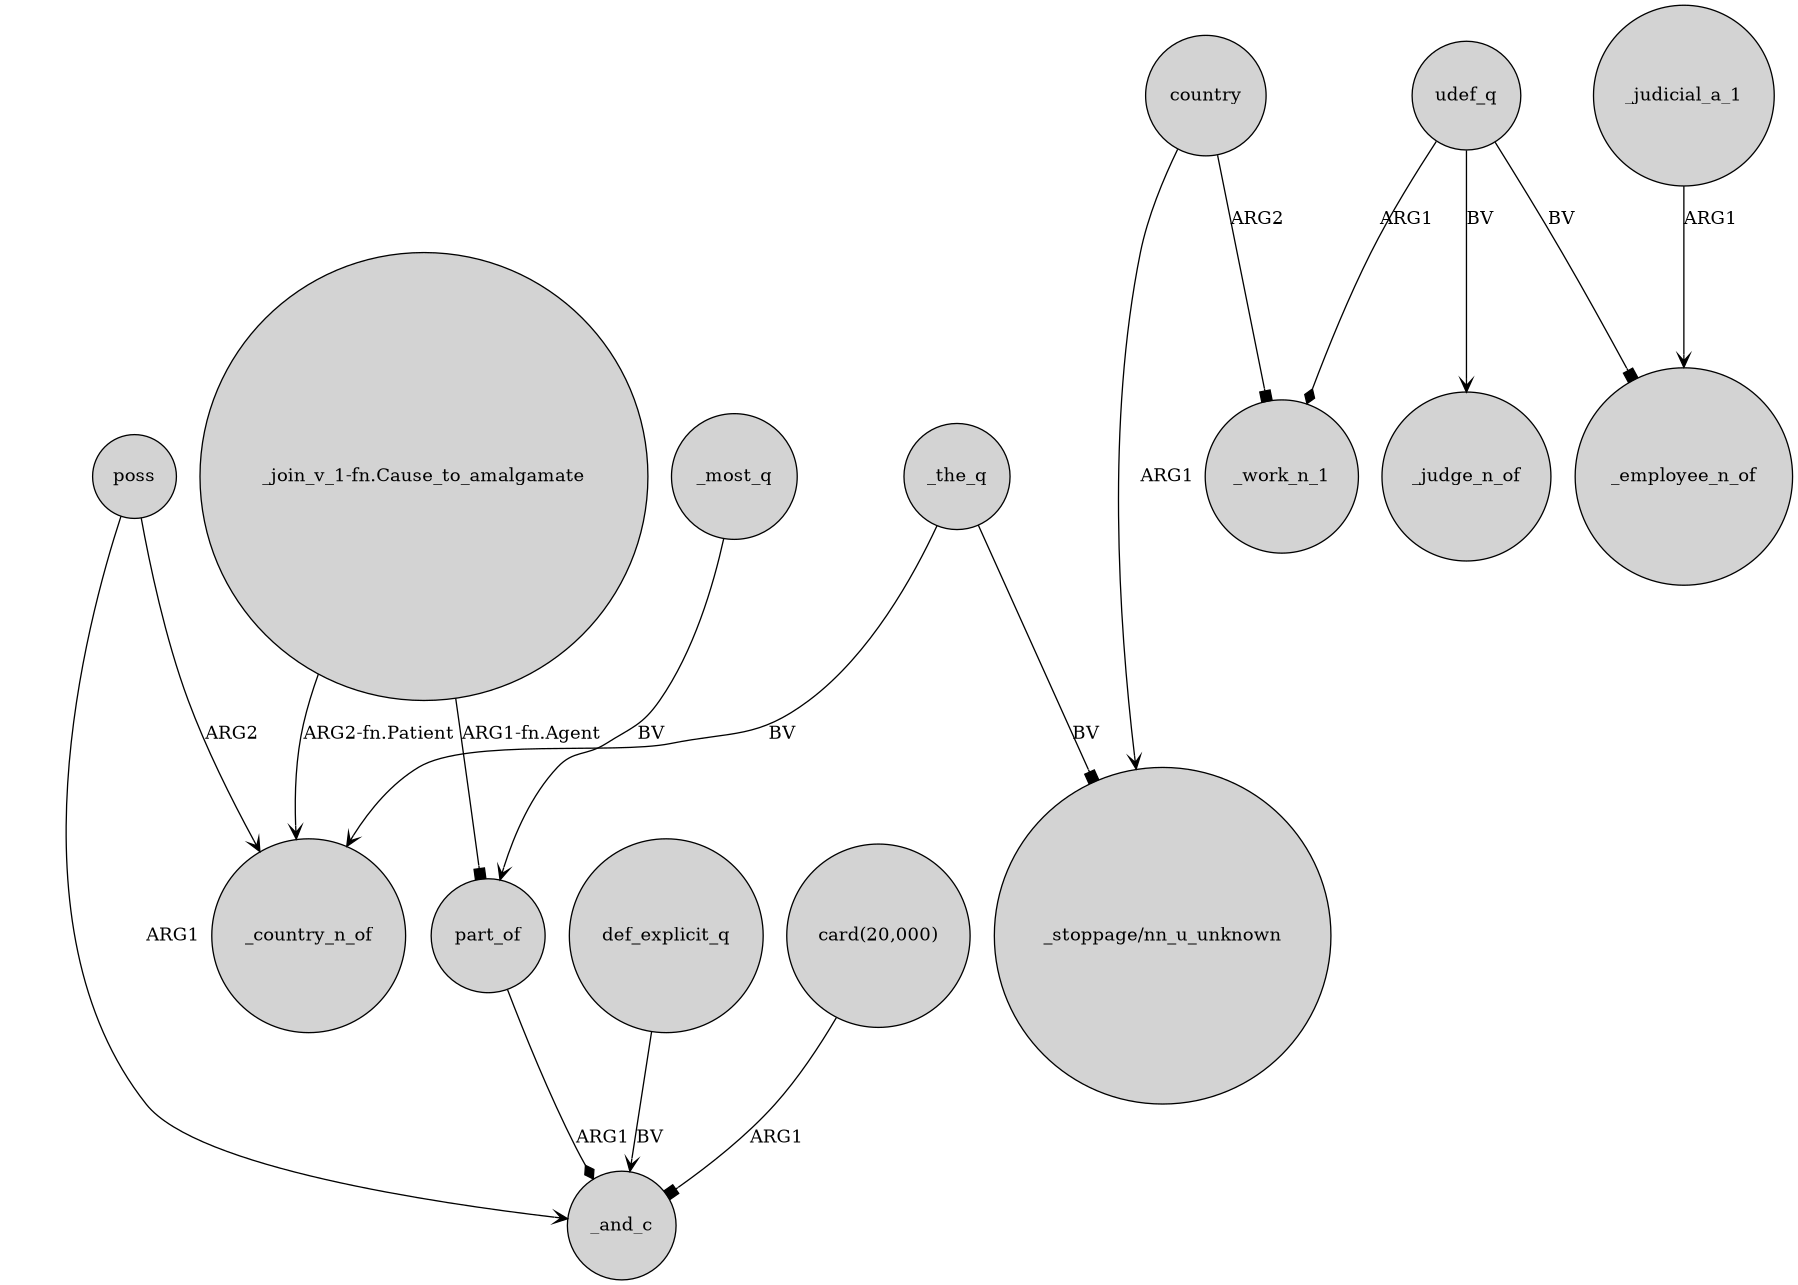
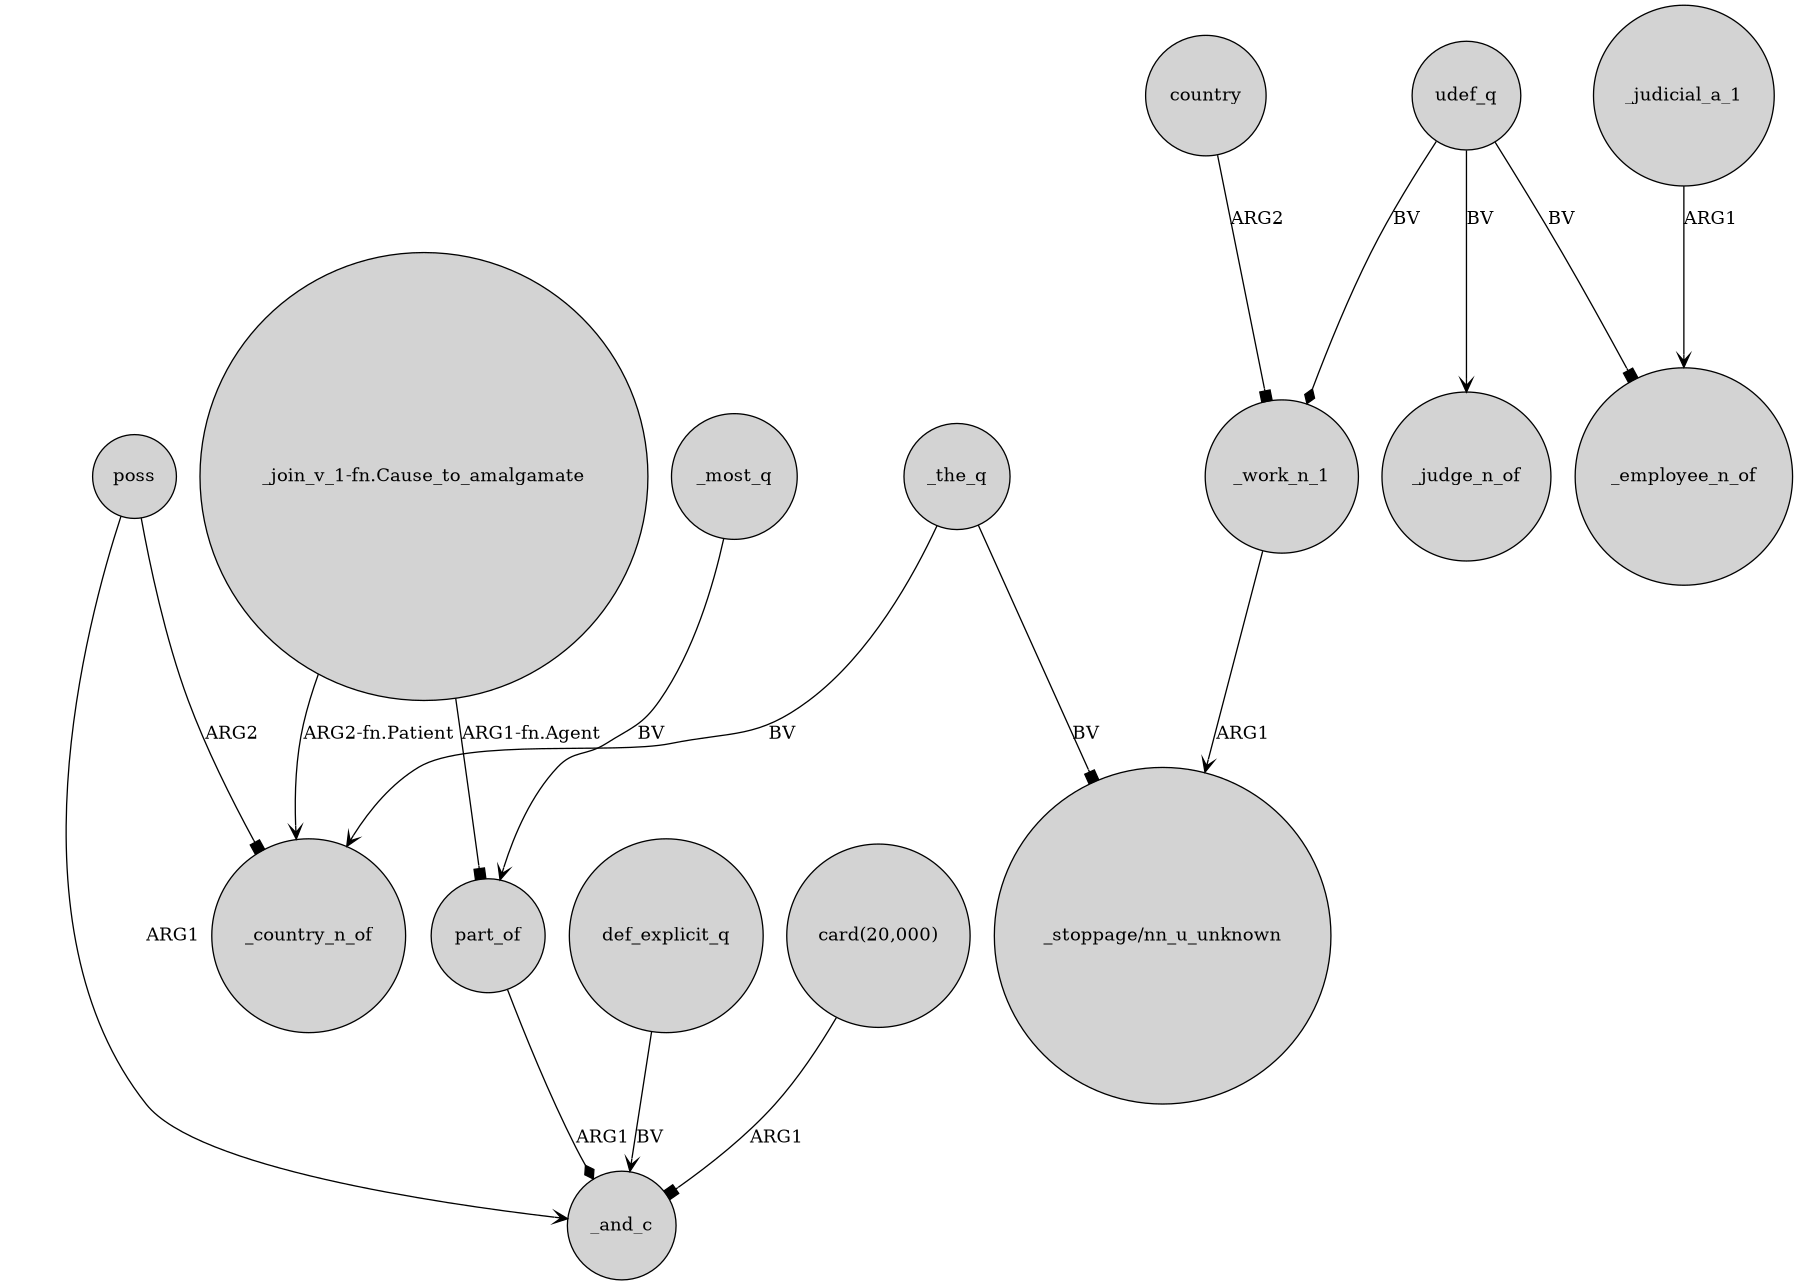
(1407, 219) -> (1407, 219)
(1119, 449) -> (1236, 655)
(183, 684) -> (183, 684)
